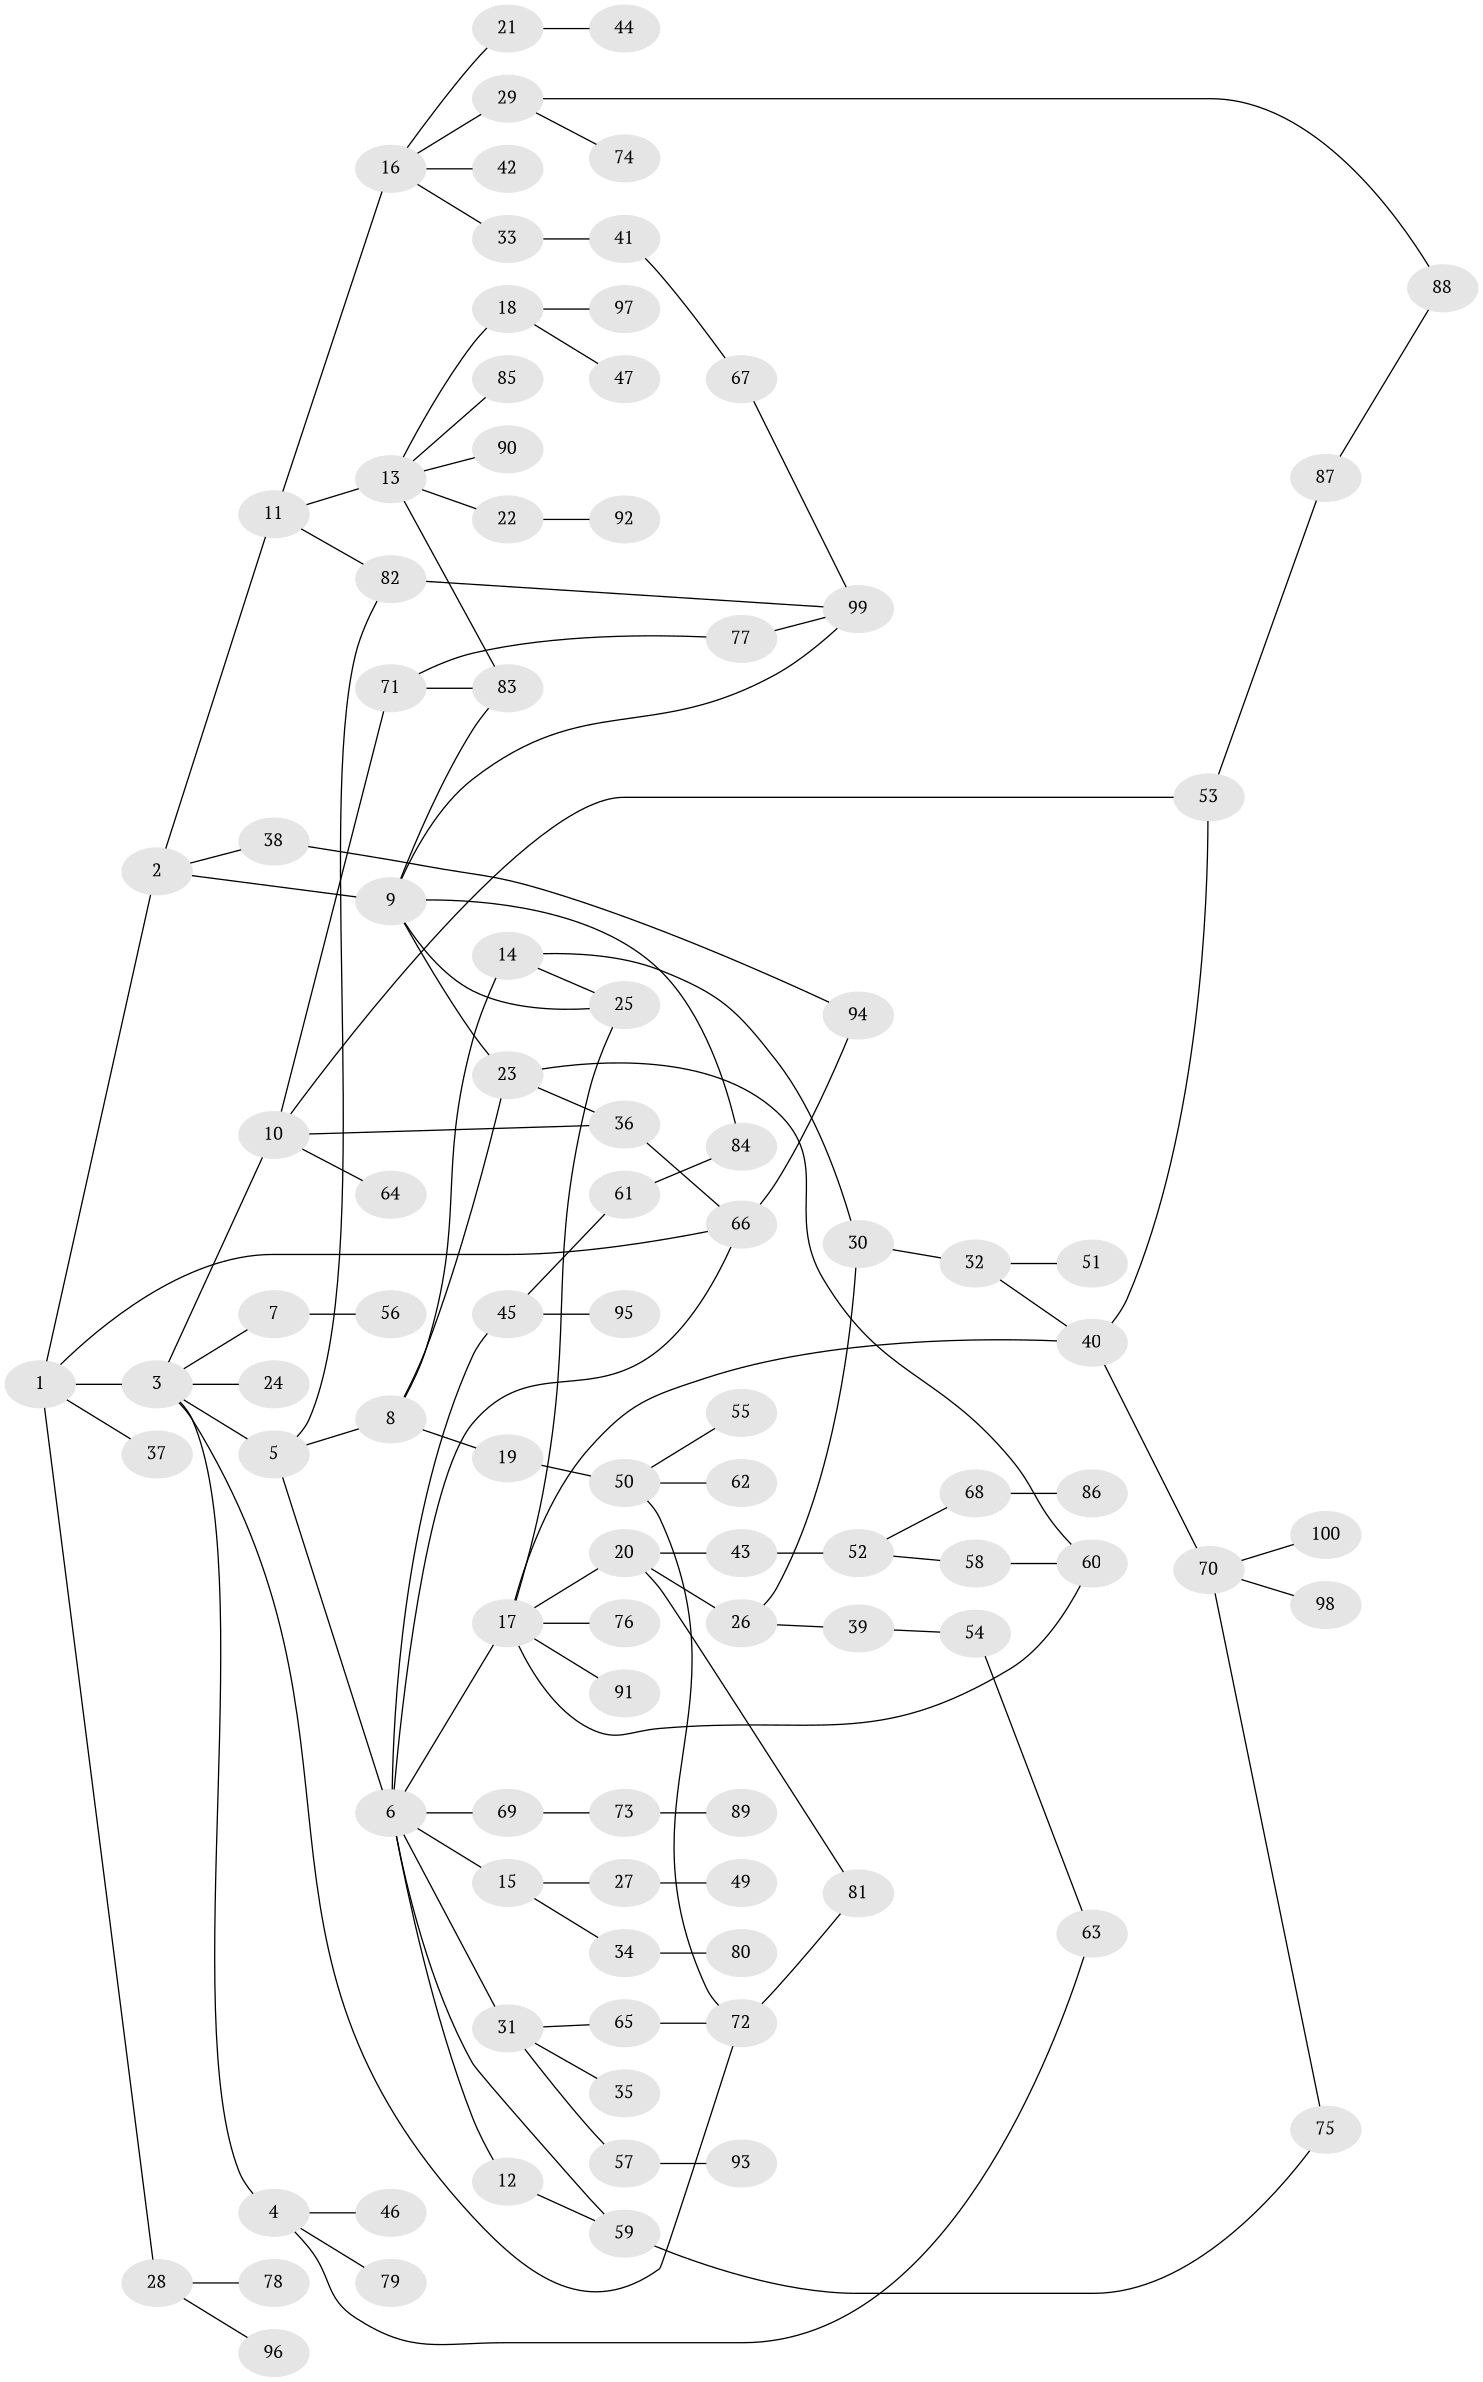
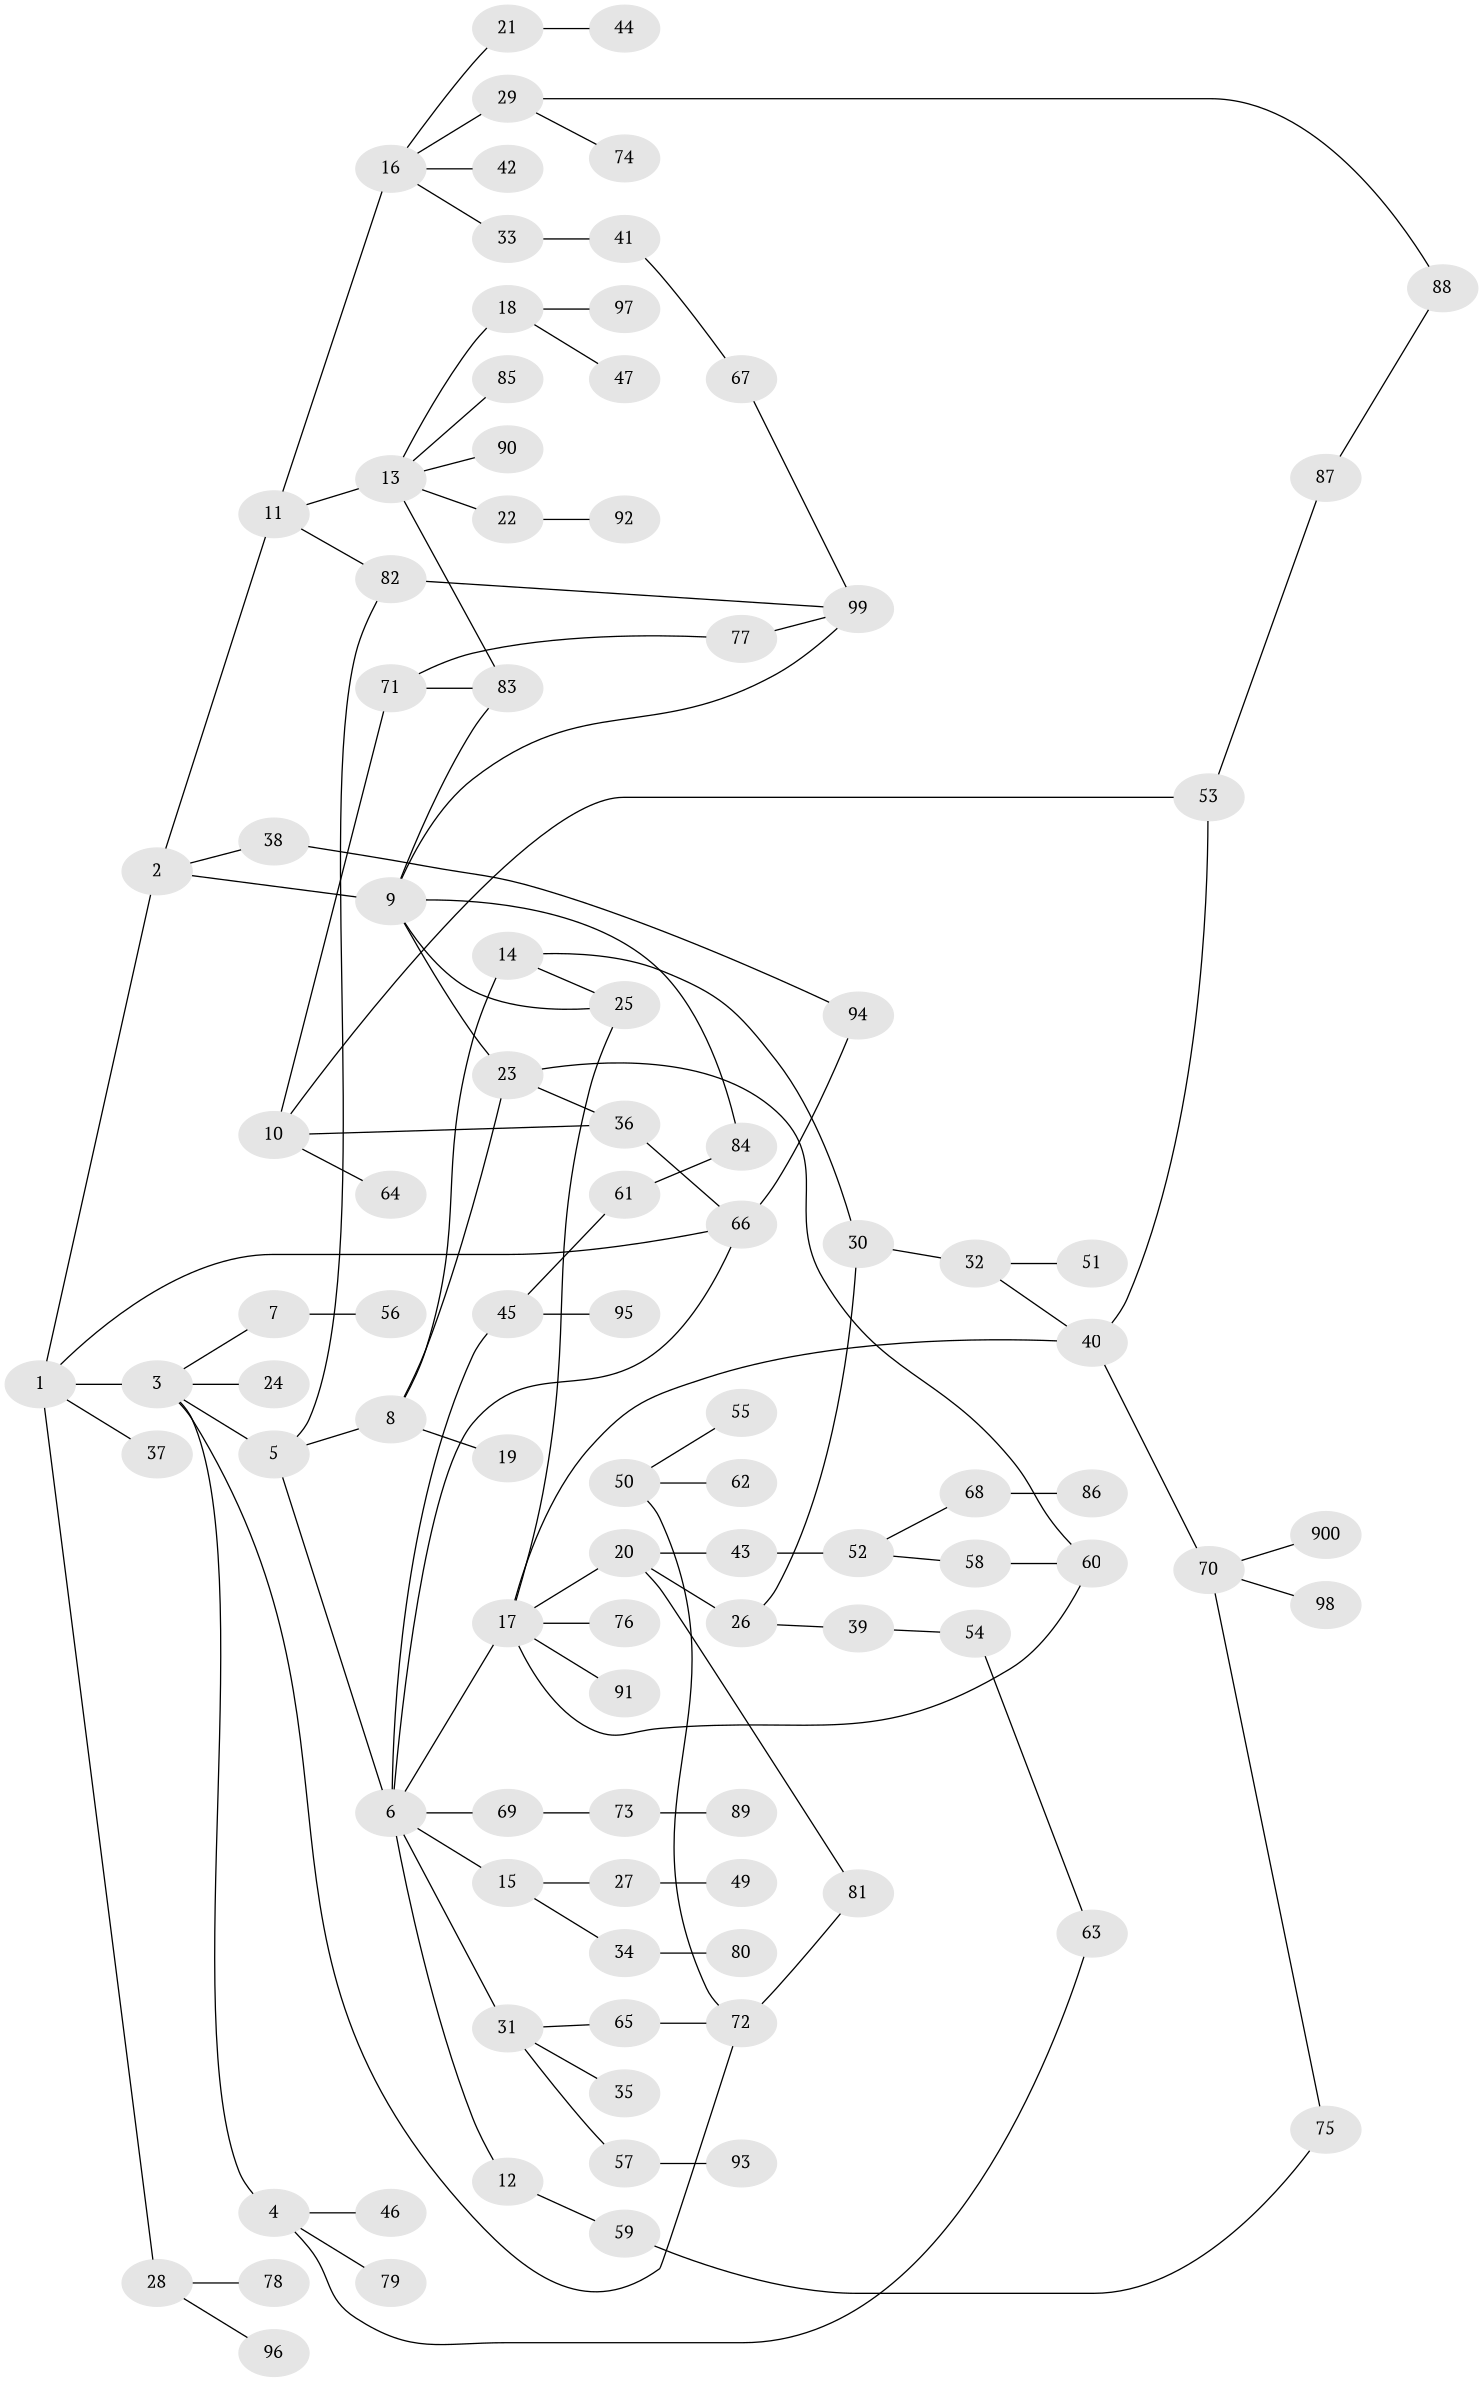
(218, 1255) -> none
(562, 1470) -> none
(1326, 1535) -> (1326, 1535)
(463, 2045) -> none
